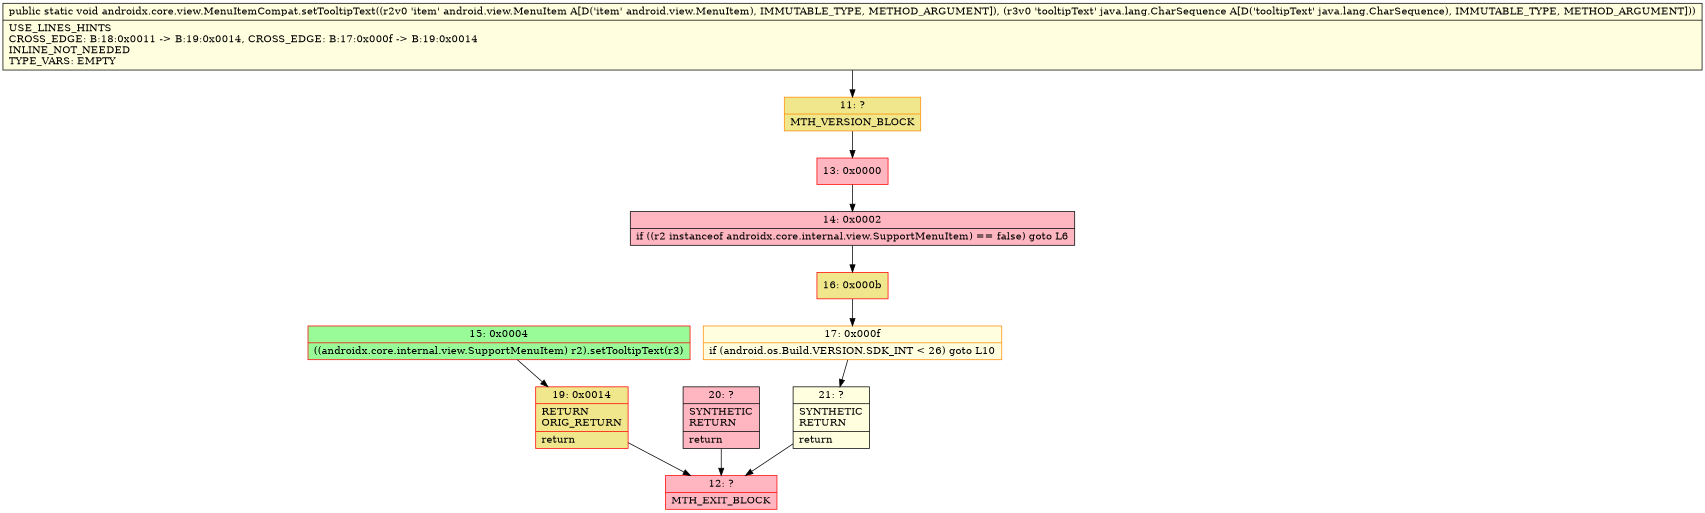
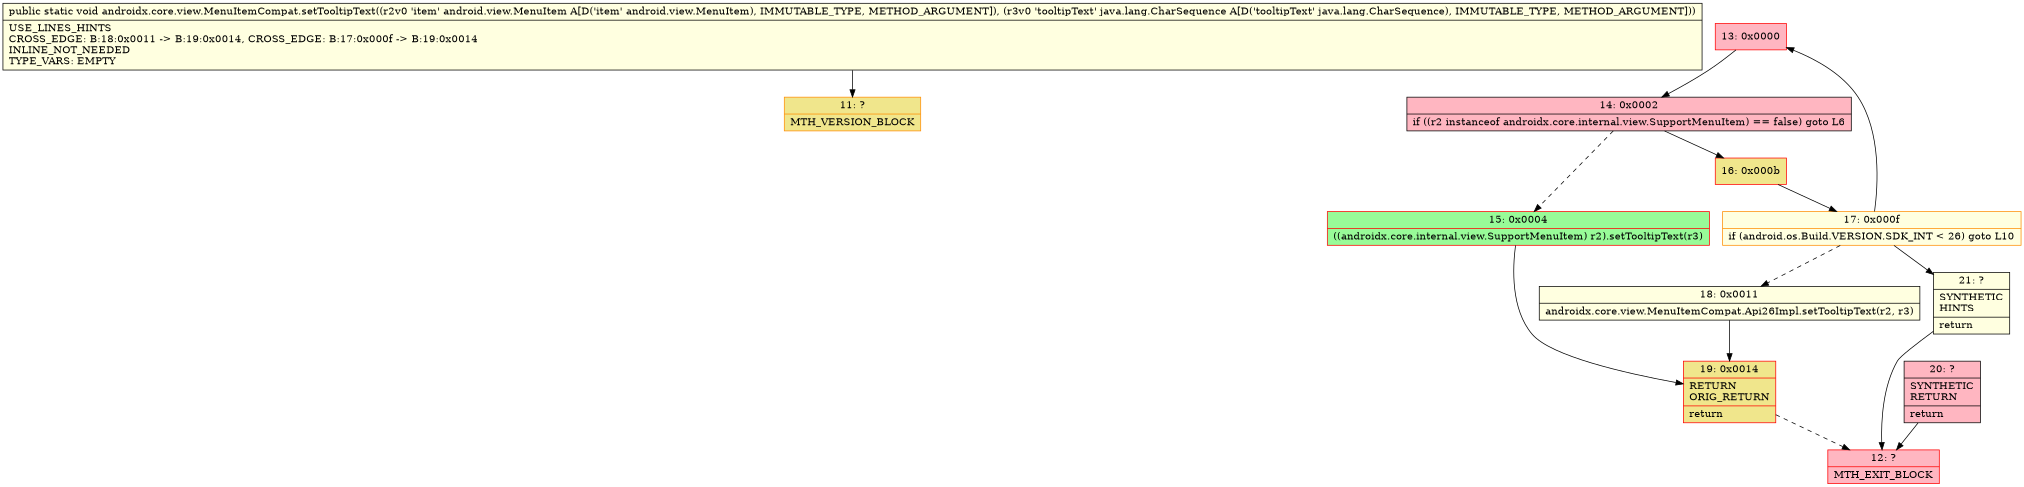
(852, 141) -> (1866, 113)
none -> (1576, 169)
none -> (1730, 303)
(823, 423) -> (1957, 308)
(656, 457) -> (1809, 431)
